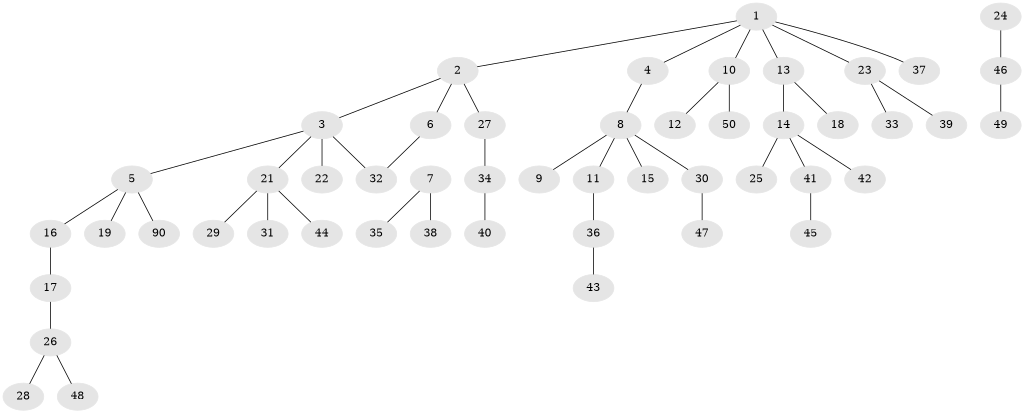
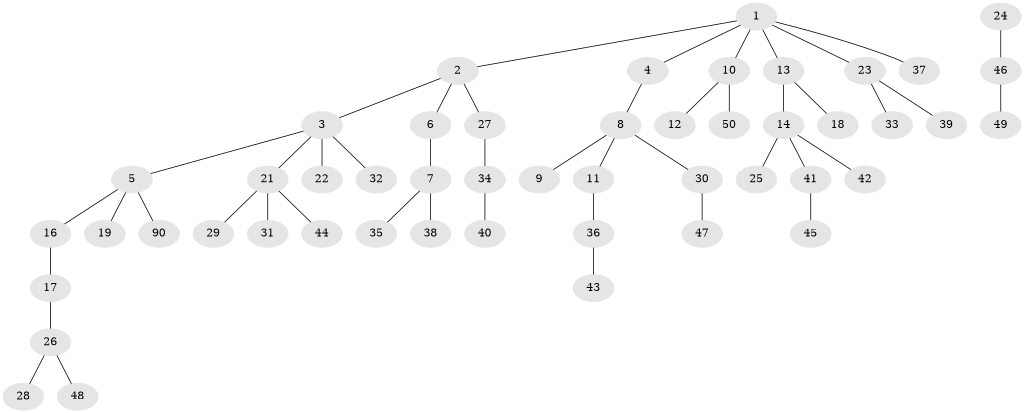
(404, 152) -> (431, 152)
(648, 179) -> none
